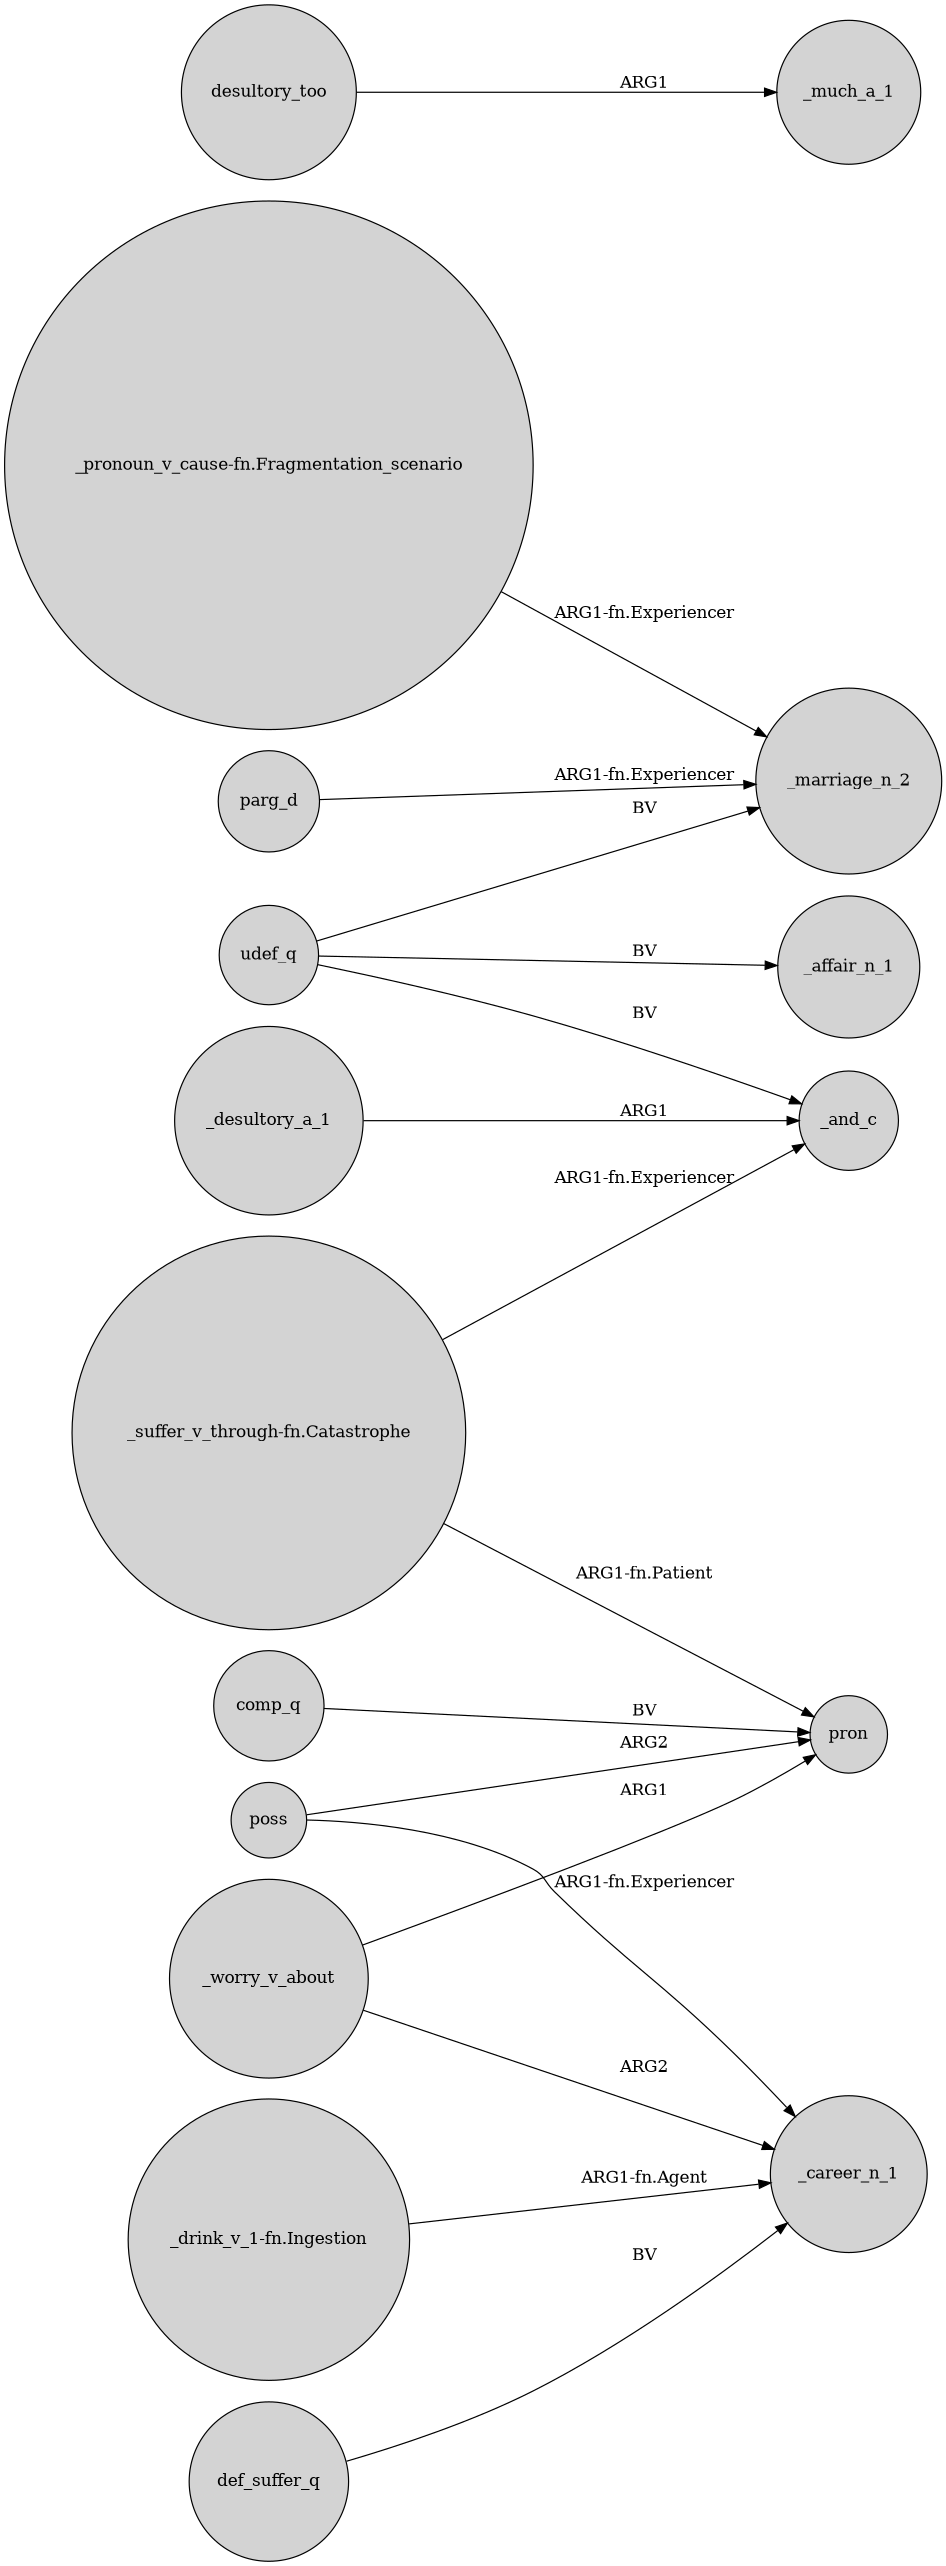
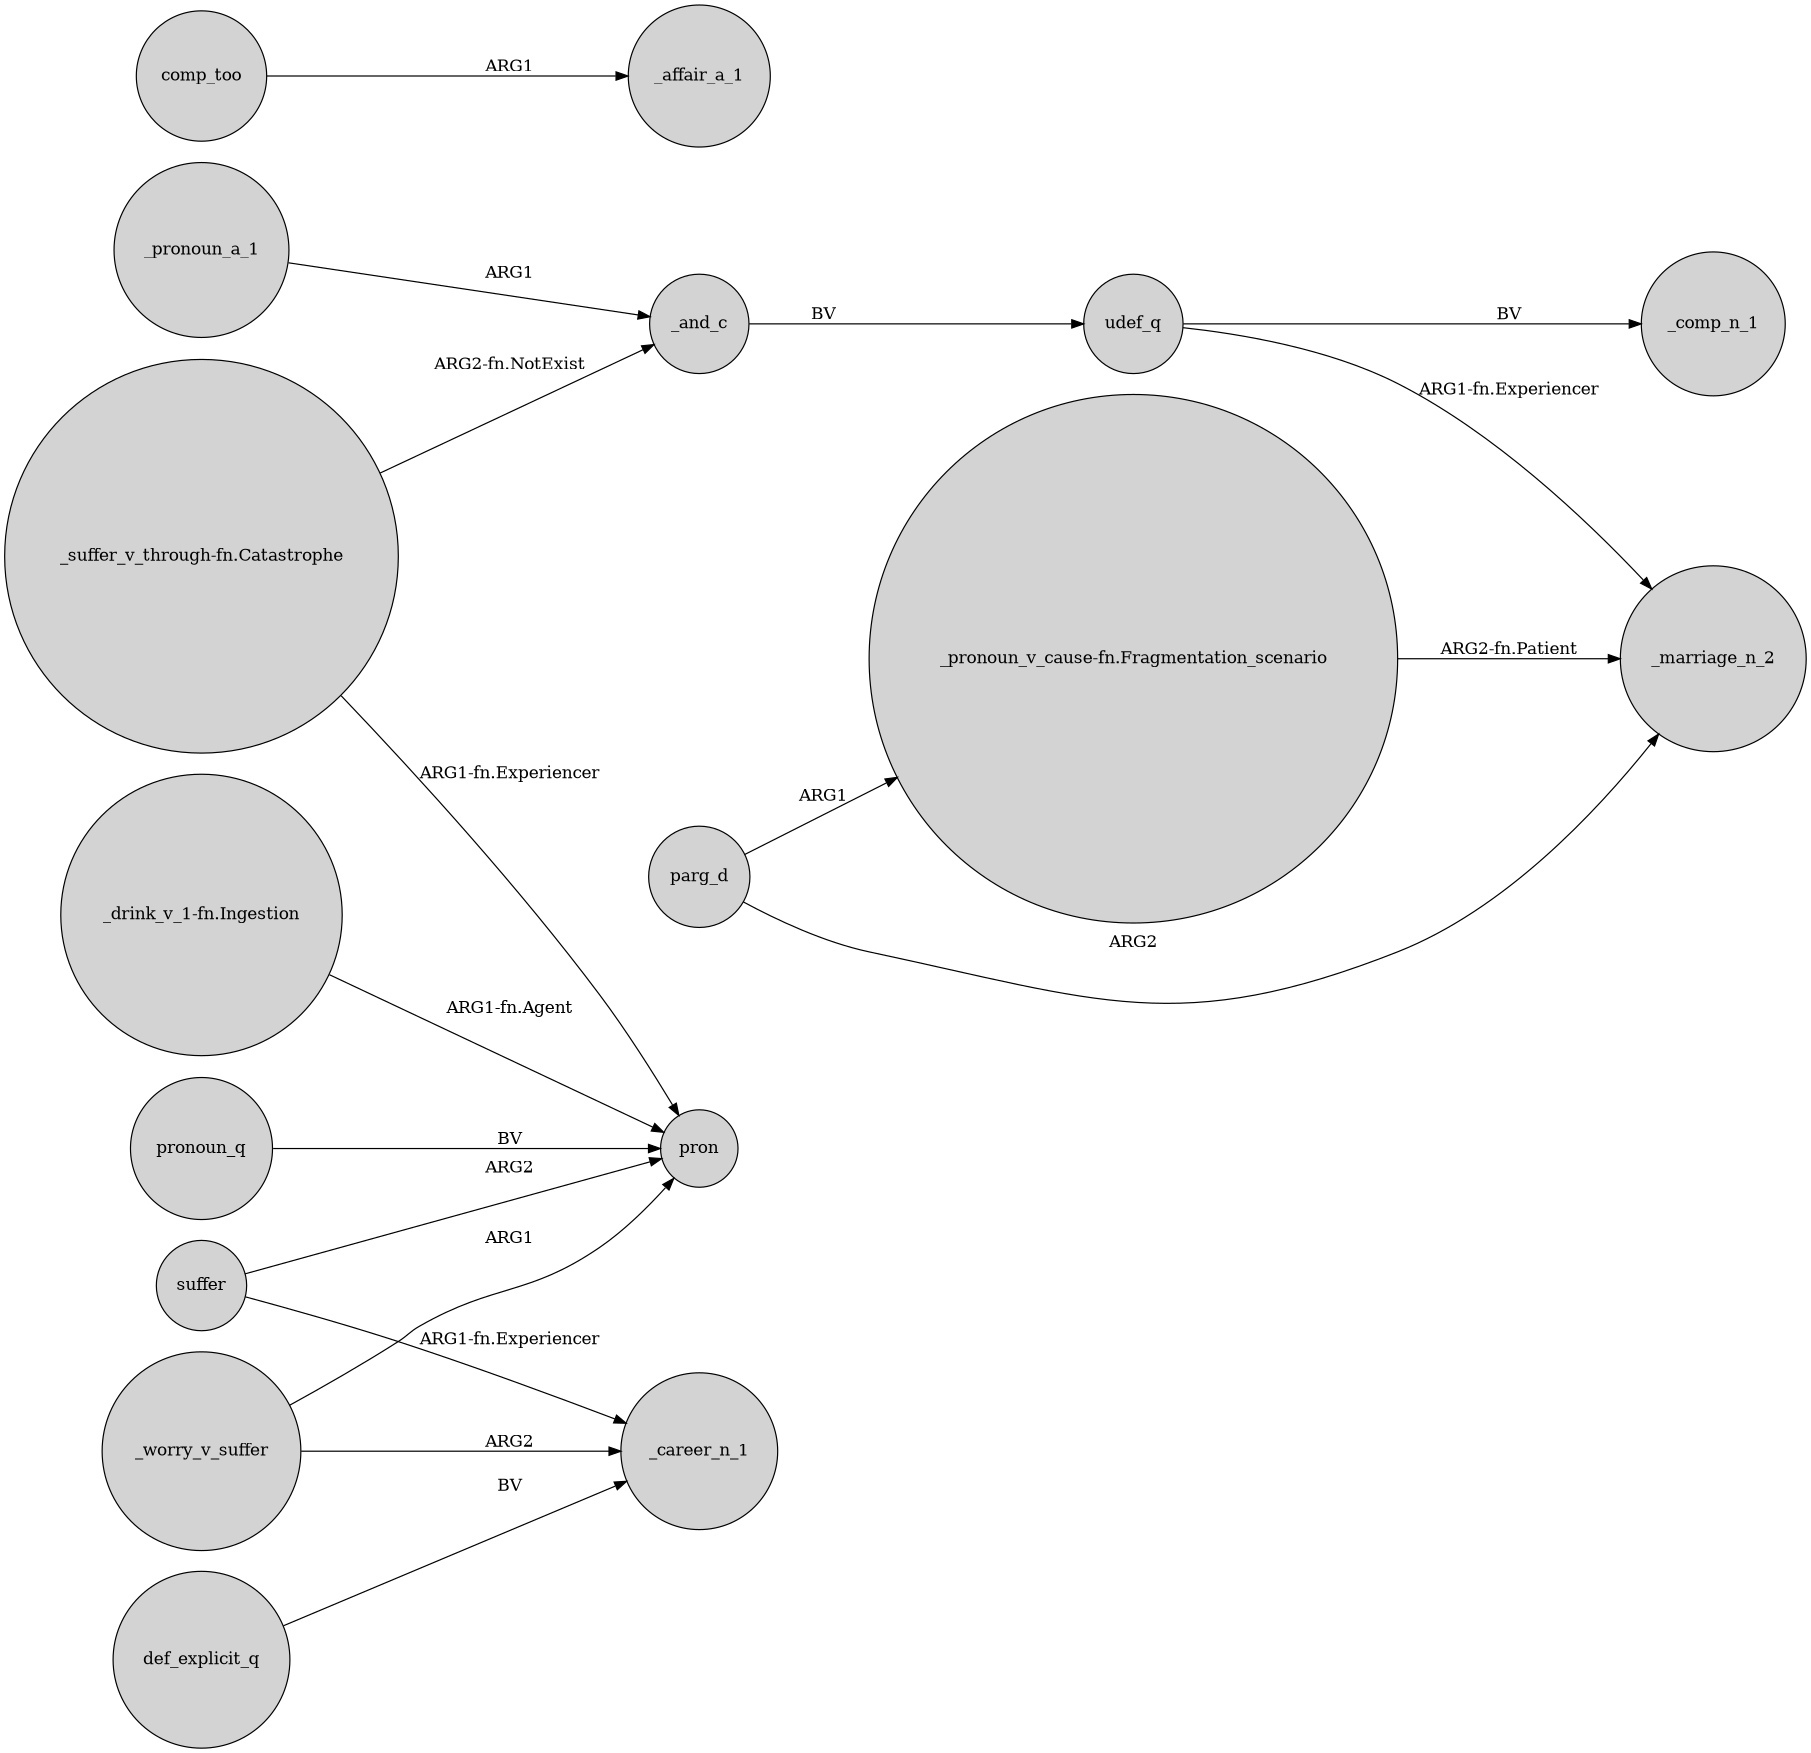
(269, 92) -> (201, 76)
(849, 92) -> (699, 76)
(644, 614) -> (1509, 650)
(644, 776) -> (1133, 943)
(644, 809) -> (1509, 390)
none -> (816, 819)
(849, 967) -> (1713, 324)
(557, 1023) -> (910, 324)
(269, 1121) -> (201, 250)
(644, 1179) -> (510, 365)
(644, 1574) -> (510, 774)
(269, 1706) -> (201, 1149)
(269, 1820) -> (201, 1286)
(269, 1979) -> (201, 1451)
(584, 2204) -> (491, 1051)
(269, 2482) -> (201, 1660)
